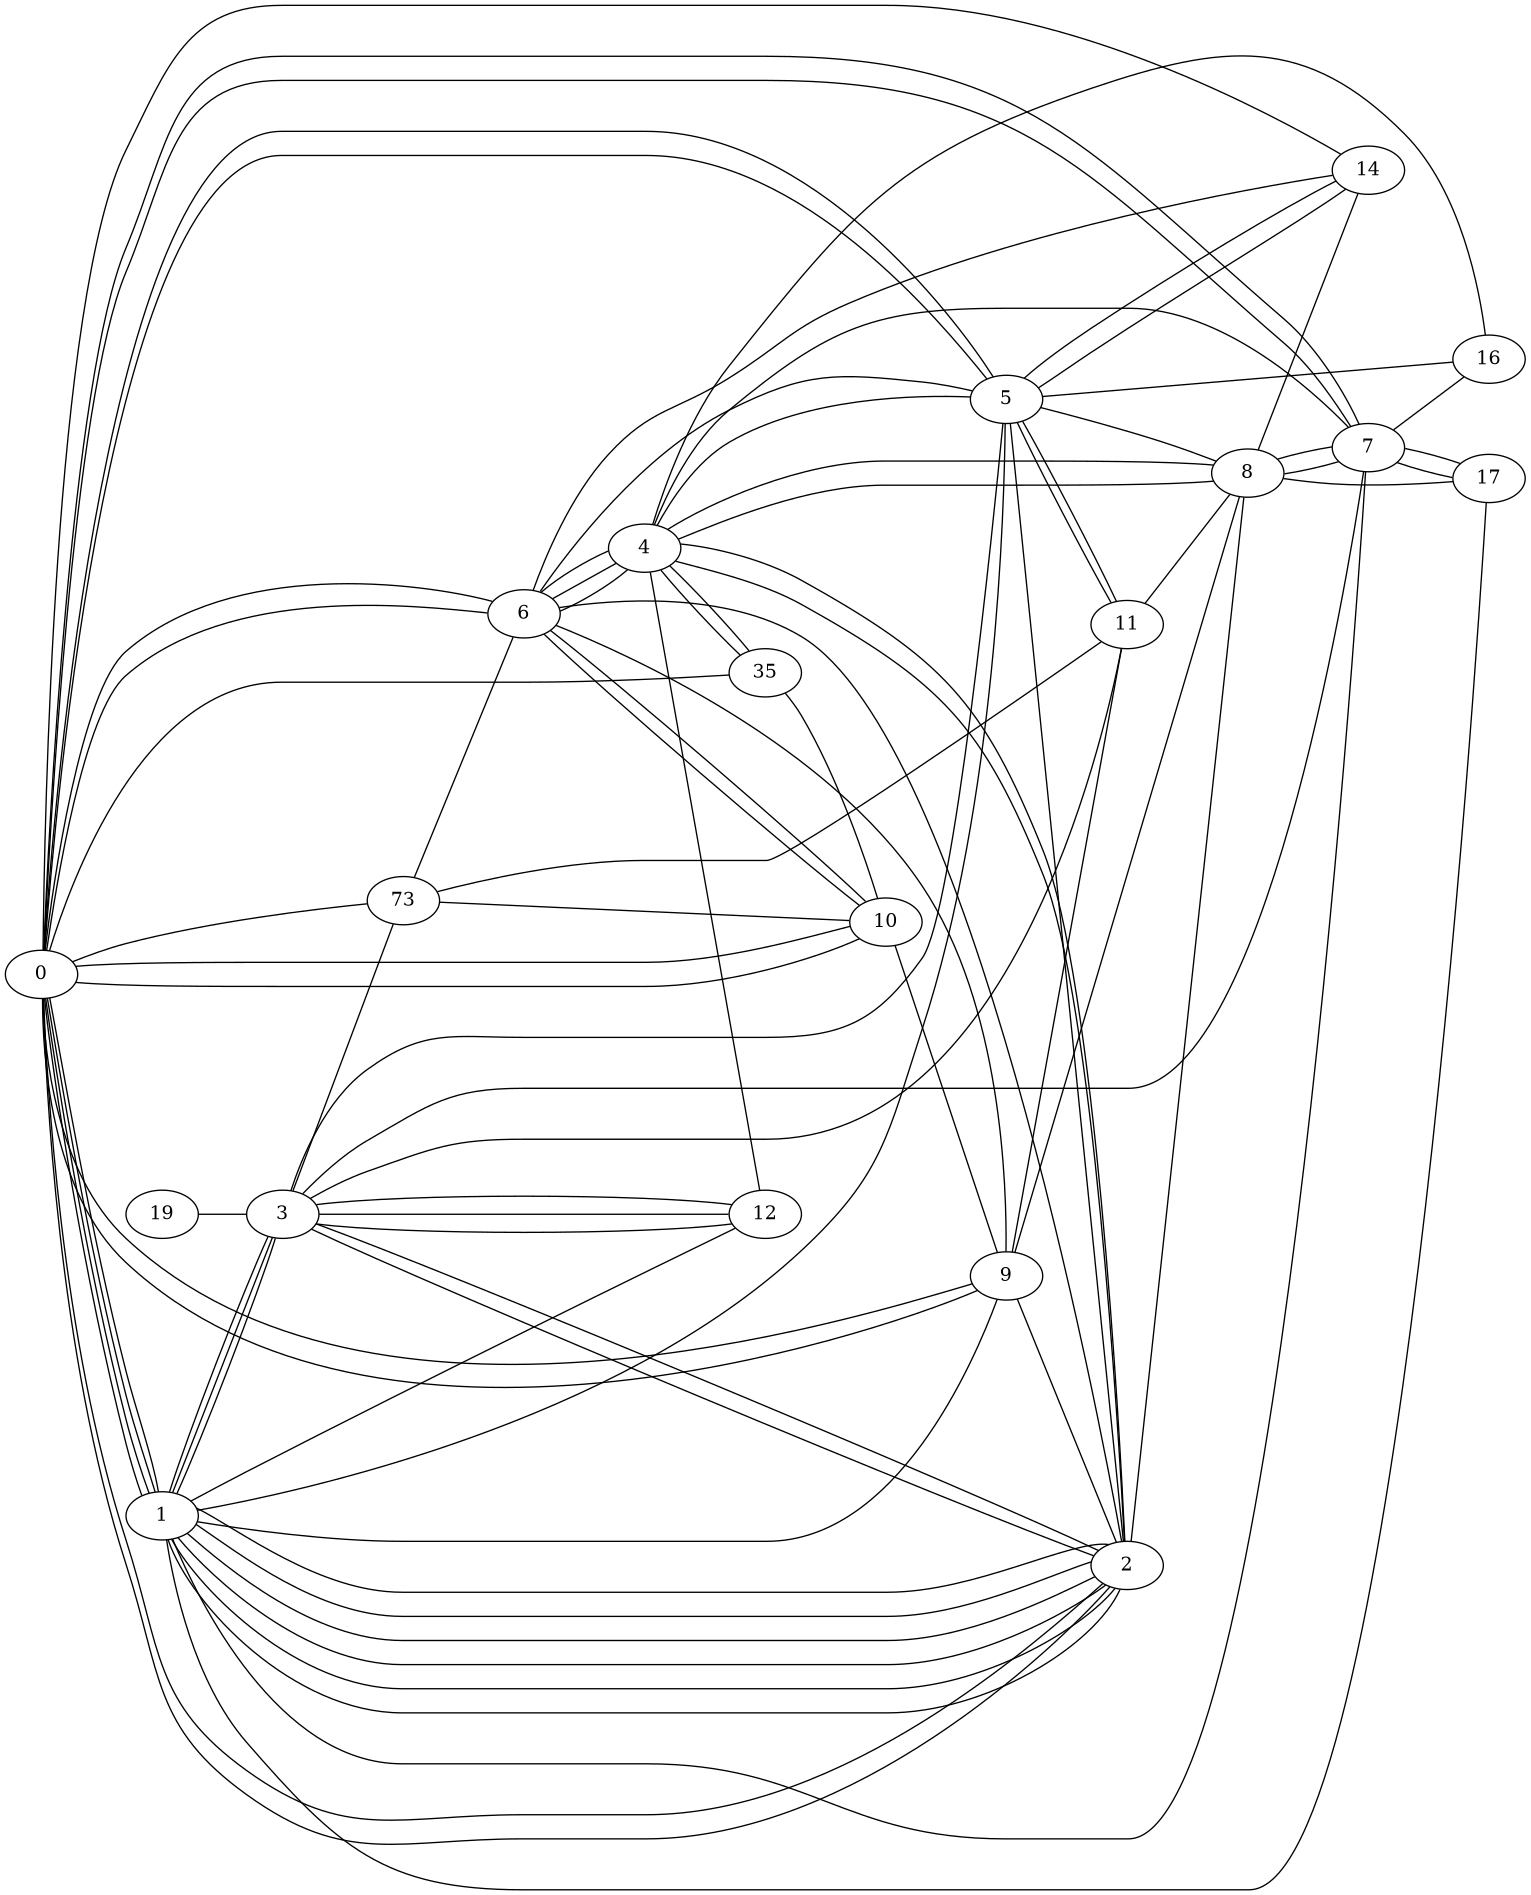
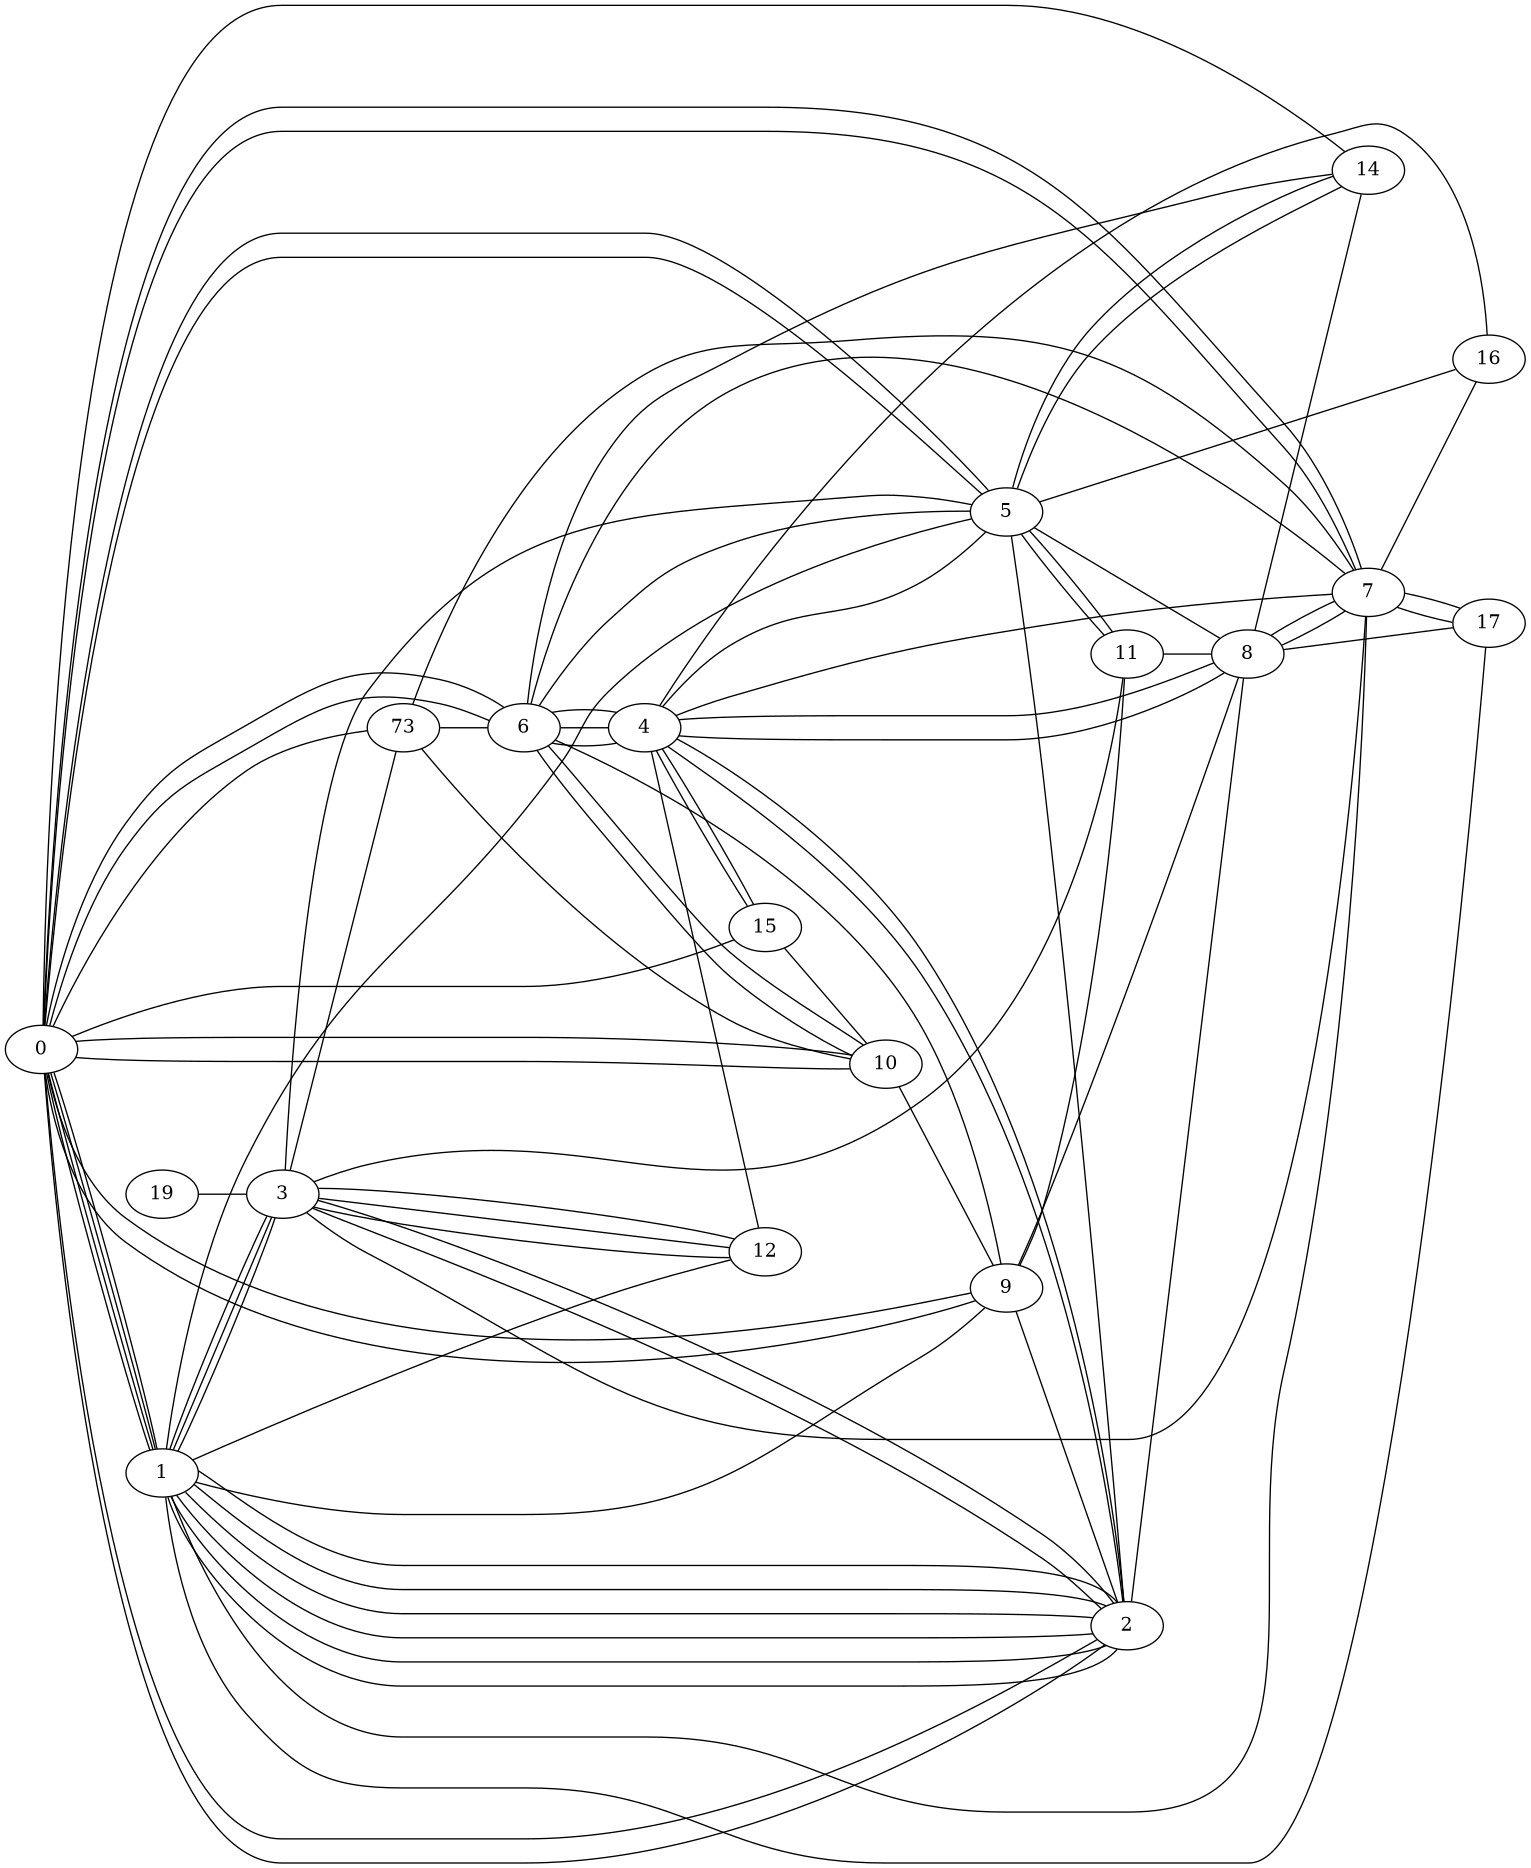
(765, 673) -> (765, 927)
(813, 836) -> (863, 340)
(976, 949) -> (873, 360)
